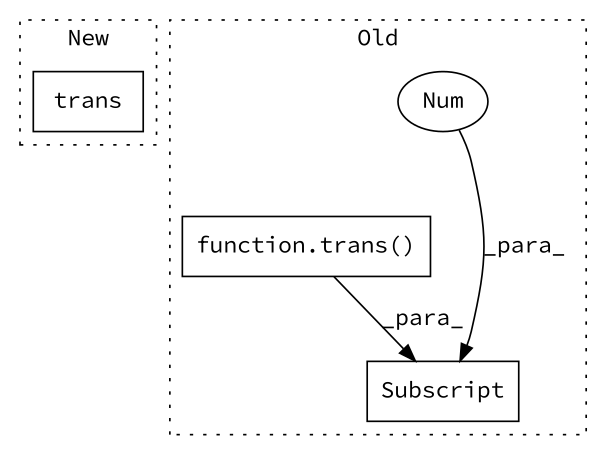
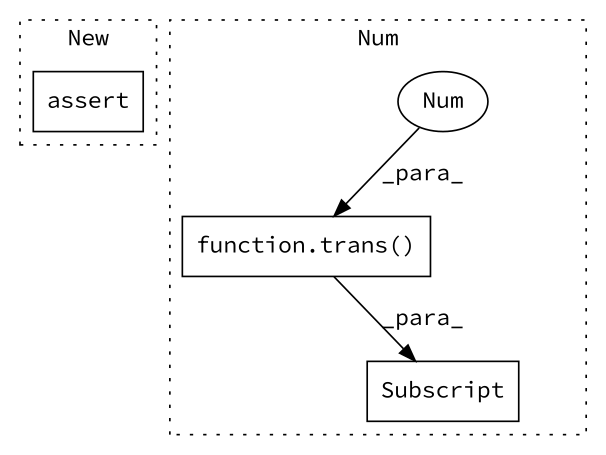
(378, 39) -> (378, 39)
(88, 102) -> (88, 102)
(484, 237) -> (383, 166)
